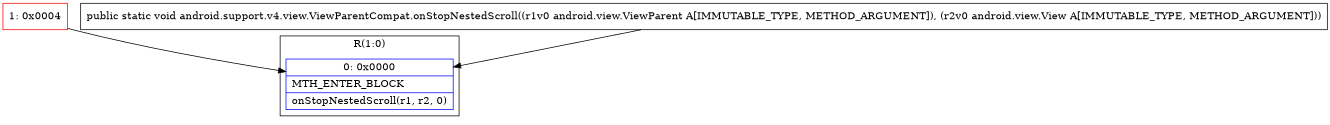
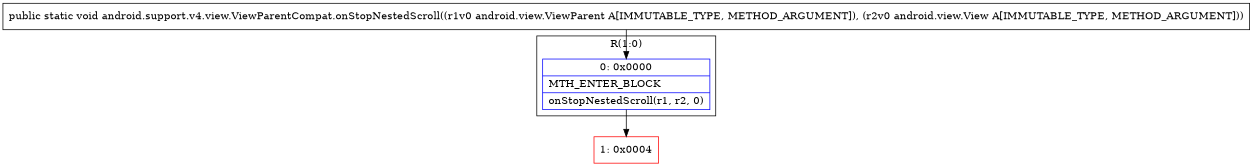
(172, 52) -> (626, 120)
